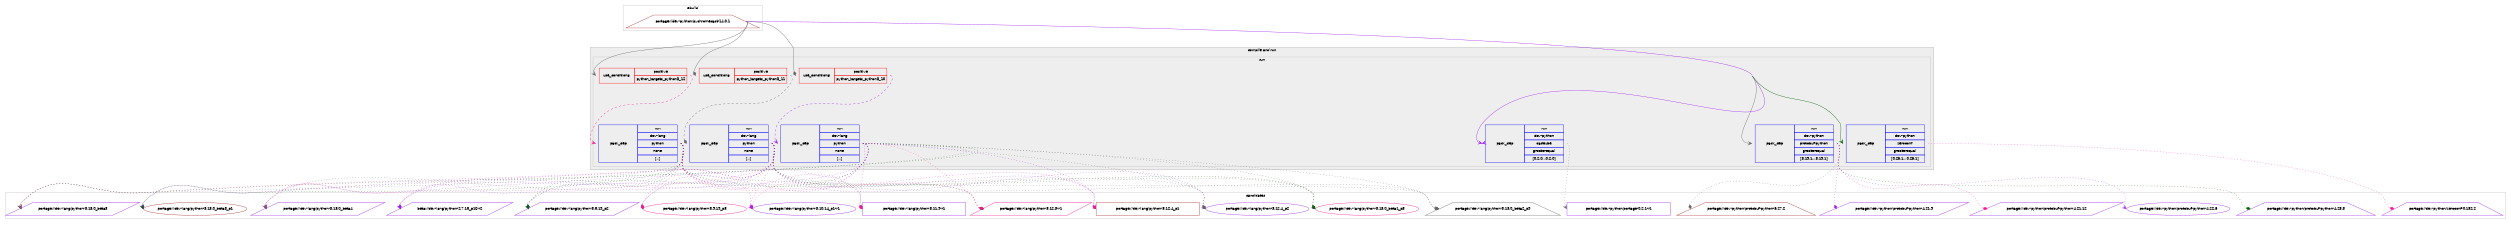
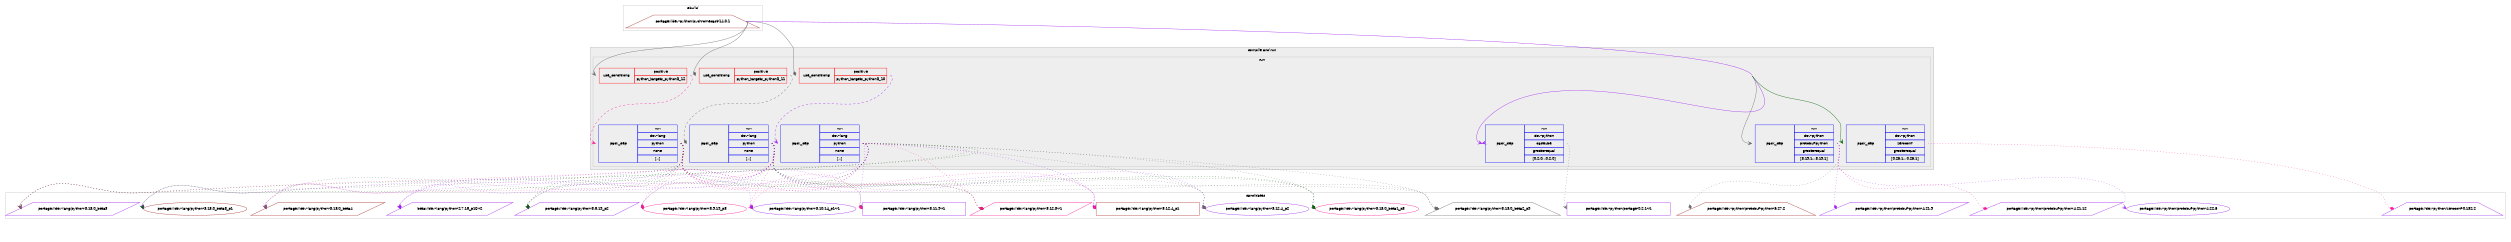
(318, 209) -> (318, 209)
(2306, 209) -> none
